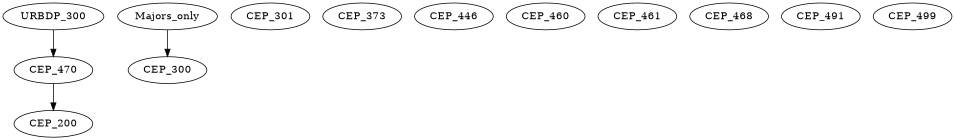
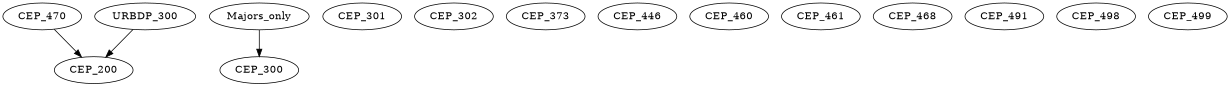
none -> (454, 16)
none -> (1096, 16)
(53, 40) -> (122, 41)
